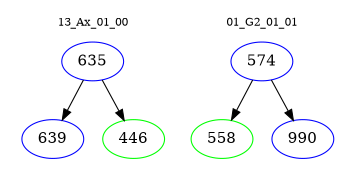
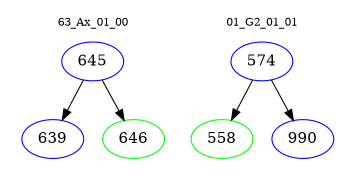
(93, 23) -> (93, 23)
(93, 61) -> (93, 61)
(134, 139) -> (134, 139)
